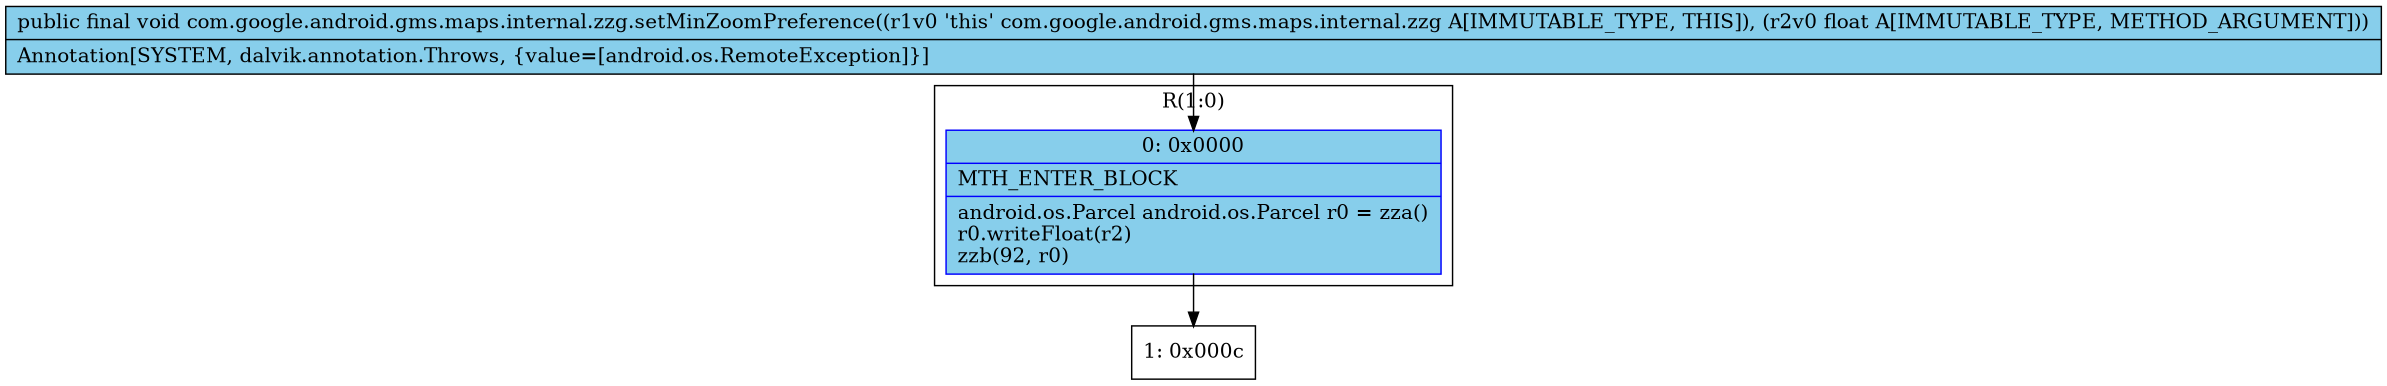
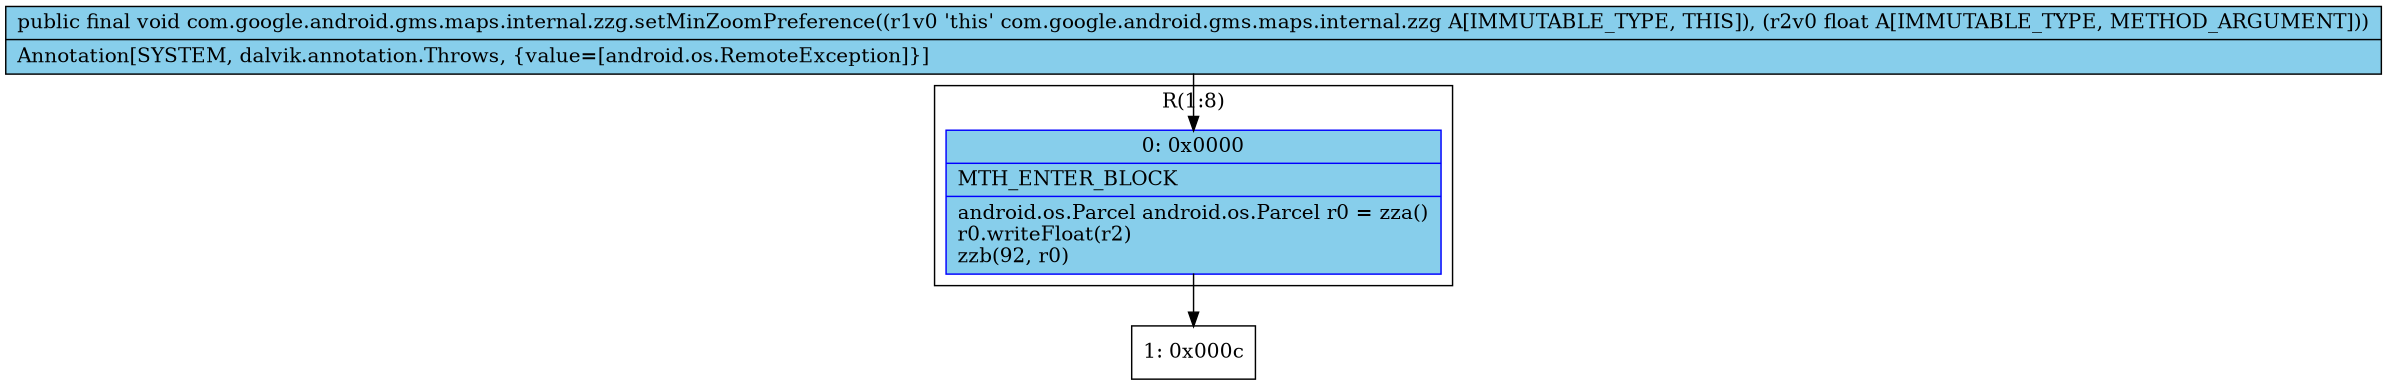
(1194, 102) -> (1194, 102)
